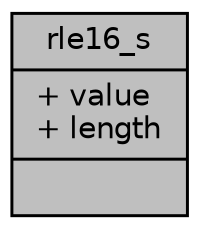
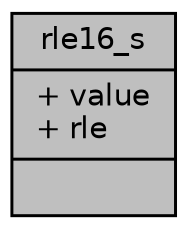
(100, 129) -> (73, 129)
